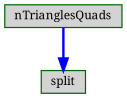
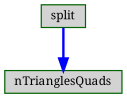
(63, 43) -> (63, 43)
